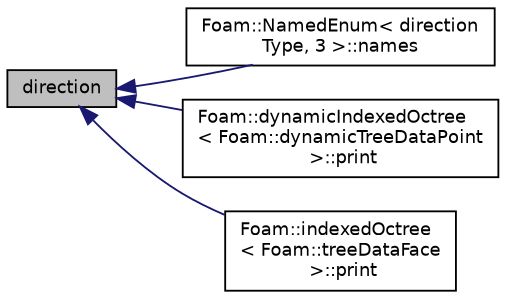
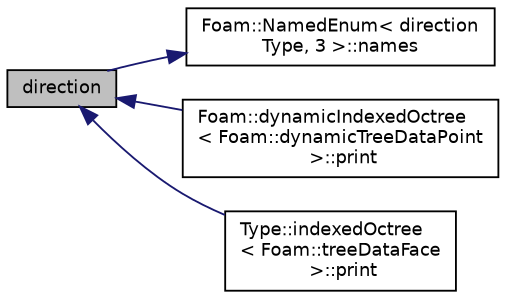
(194, 77) -> (138, 64)
(341, 251) -> (341, 251)
